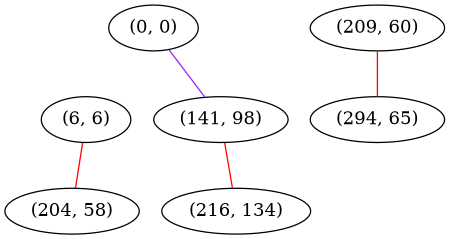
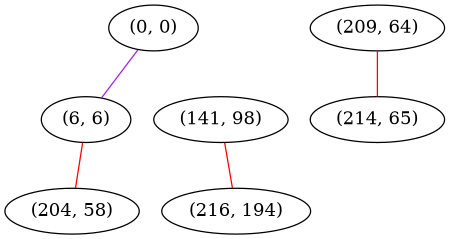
(377, 28) -> (377, 28)
(187, 74) -> (120, 74)
(377, 120) -> (377, 120)
(236, 211) -> (236, 211)
